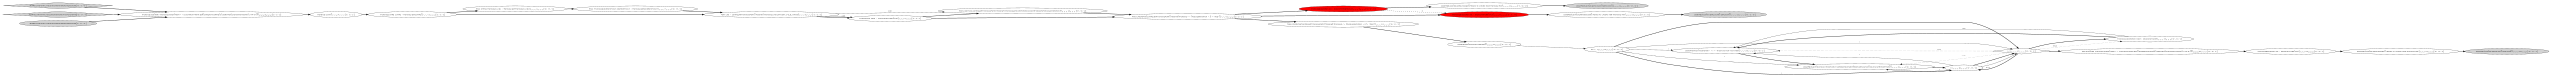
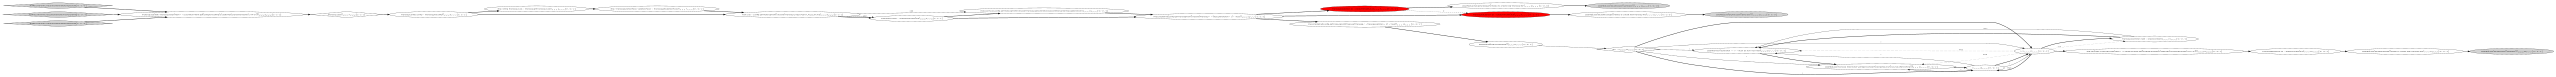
(336, 15) -> (347, 15)
(58, 23) -> (58, 23)
(1607, 49) -> (1628, 49)
(2022, 51) -> (2035, 51)
